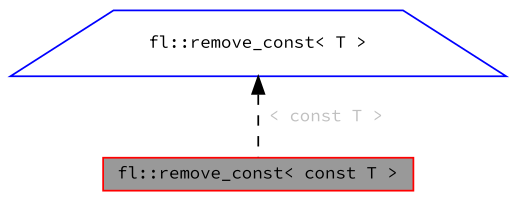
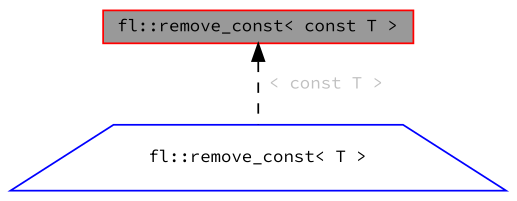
(258, 126) -> (258, 93)
